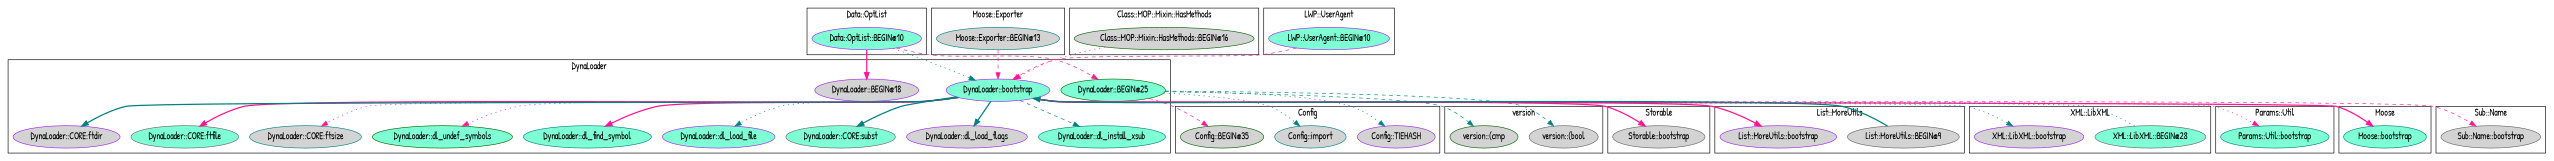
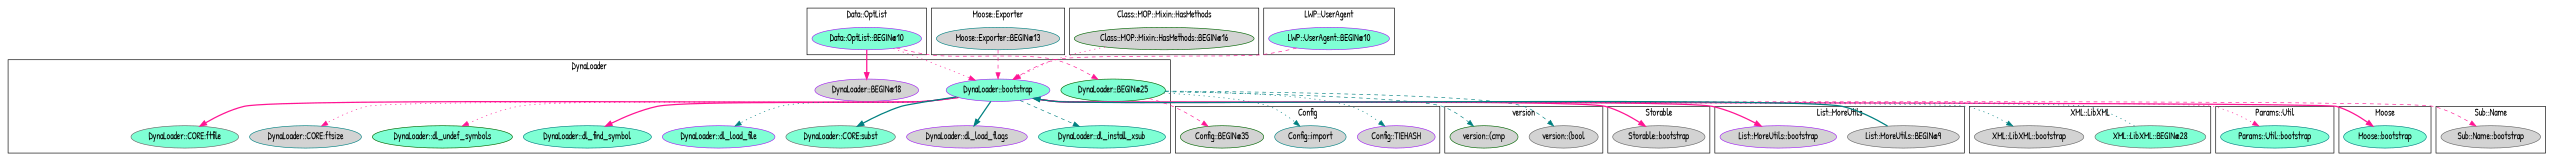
(935, 64) -> (935, 64)
(67, 137) -> none
(2029, 137) -> (2029, 137)
